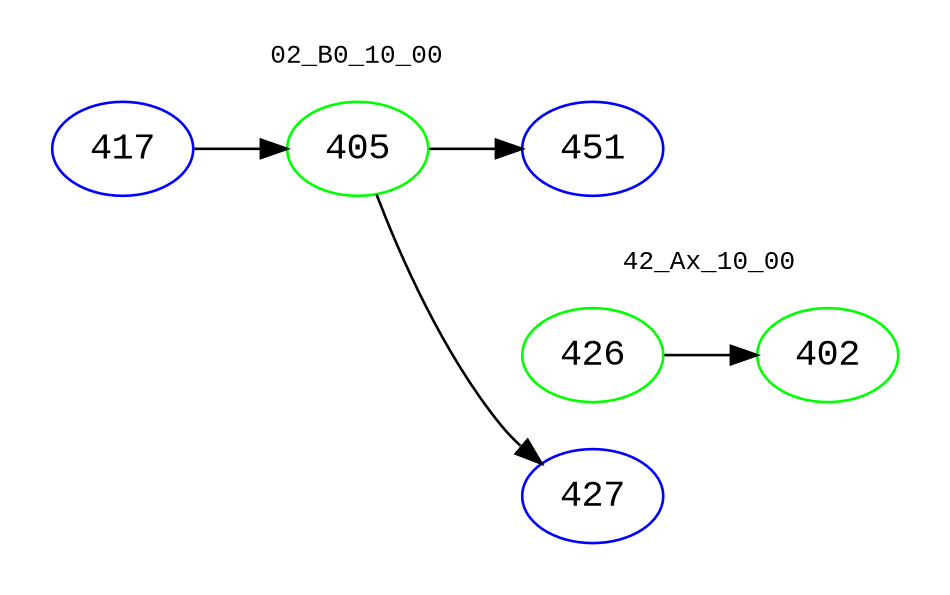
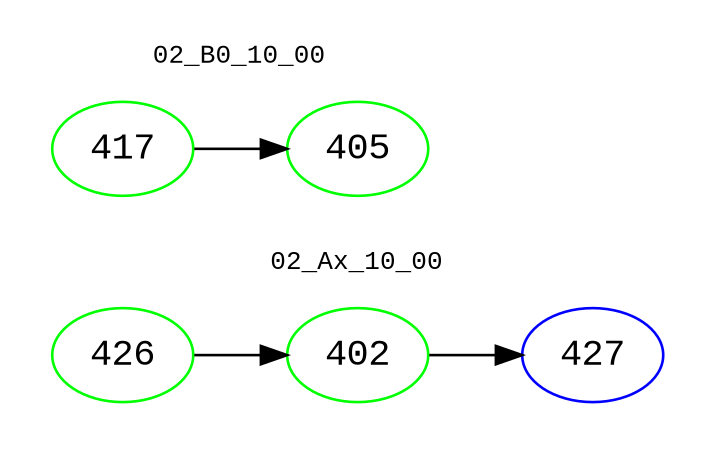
(123, 149) -> (123, 149)
(593, 149) -> none
(710, 262) -> (358, 262)
(437, 327) -> (462, 355)
